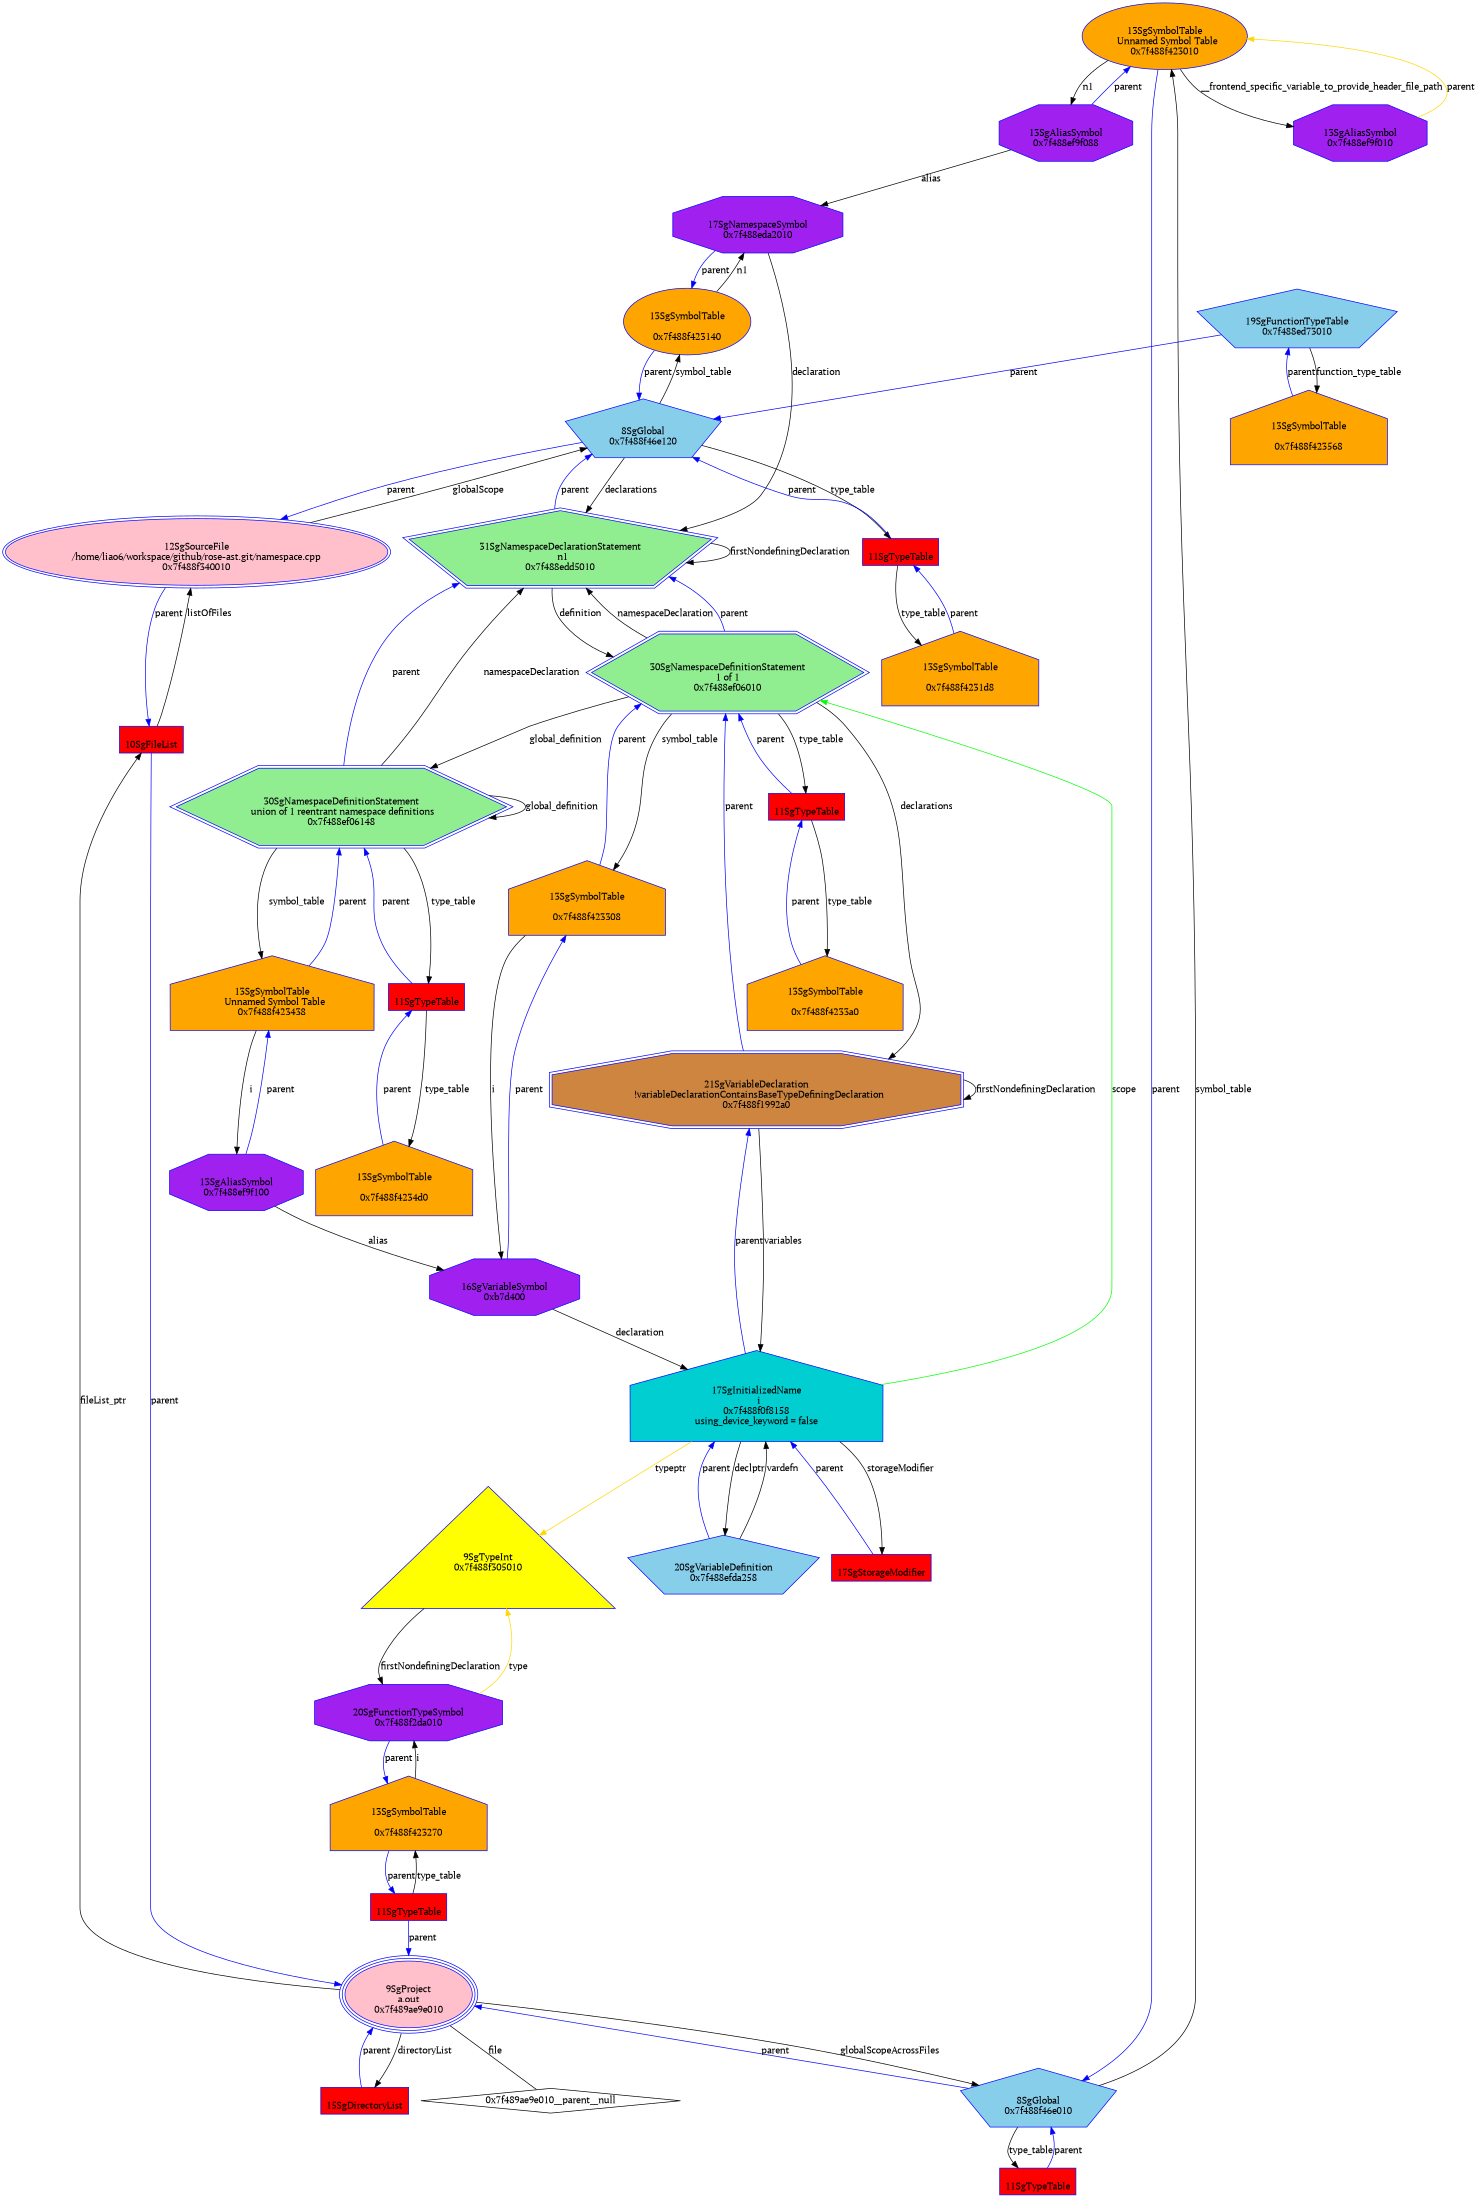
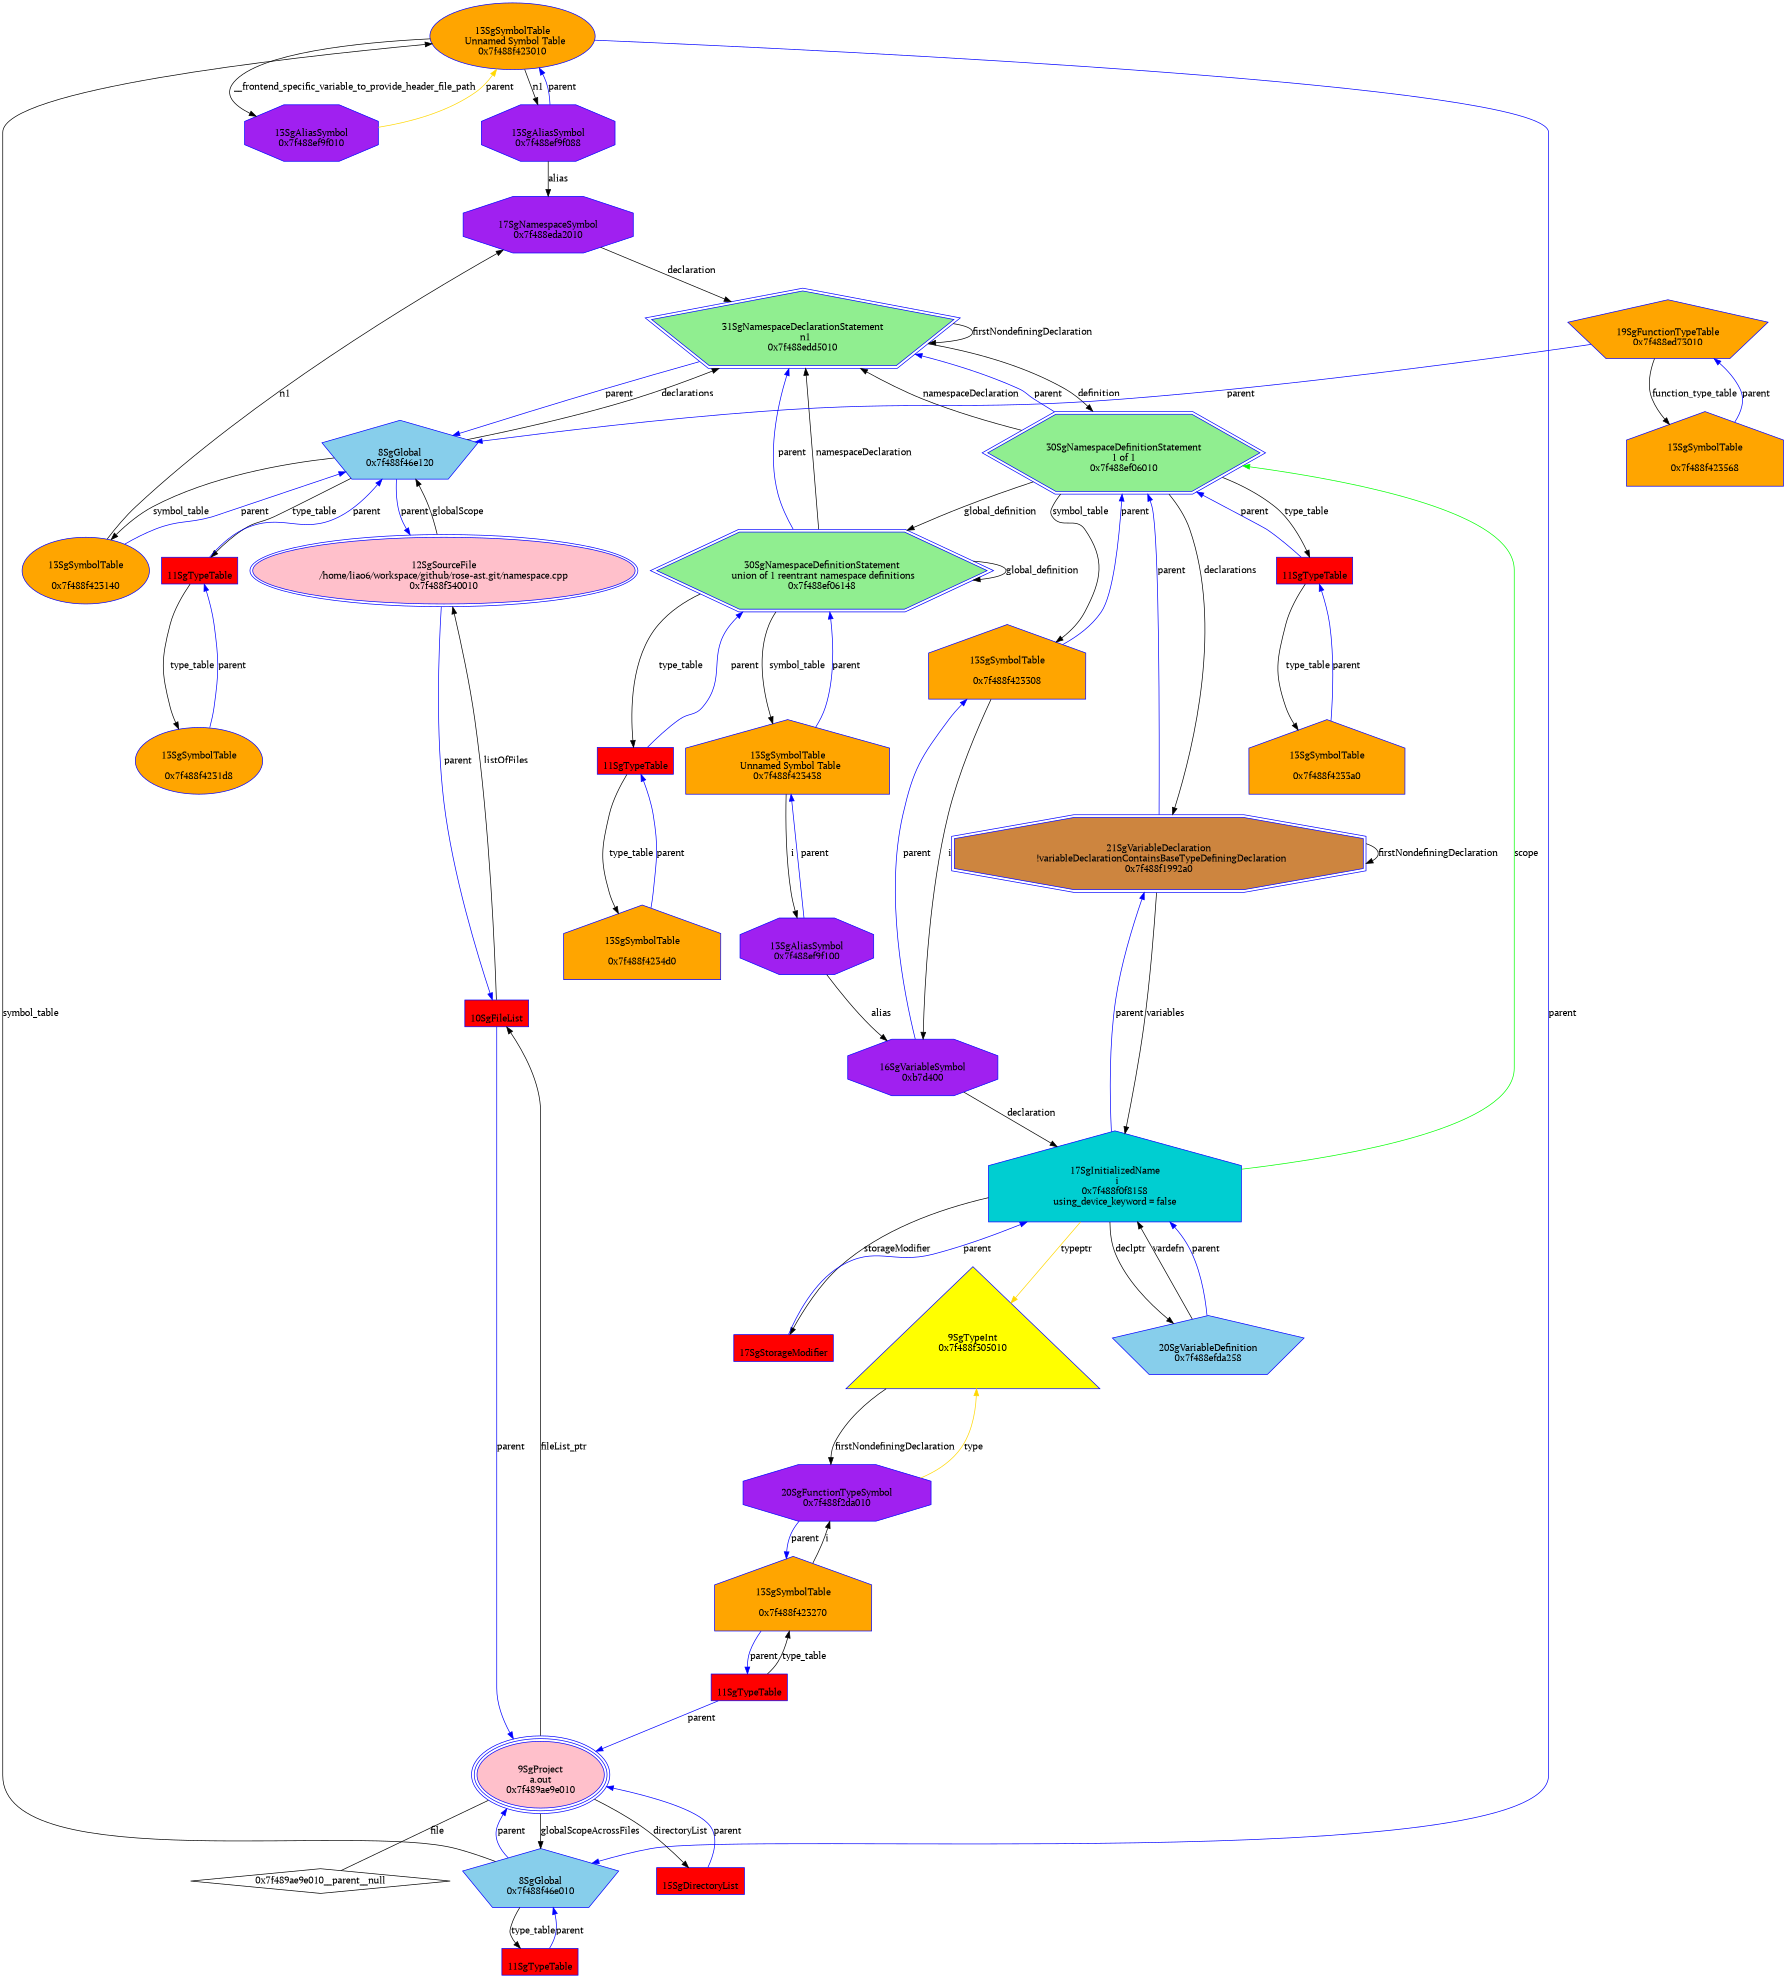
(702, 265) -> none
(1297, 322) -> (1668, 332)
(960, 673) -> (199, 761)
